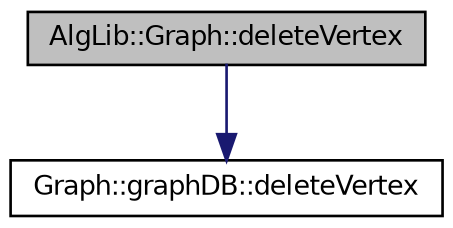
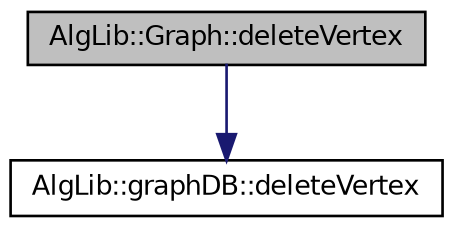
(227, 188) -> (227, 188)
